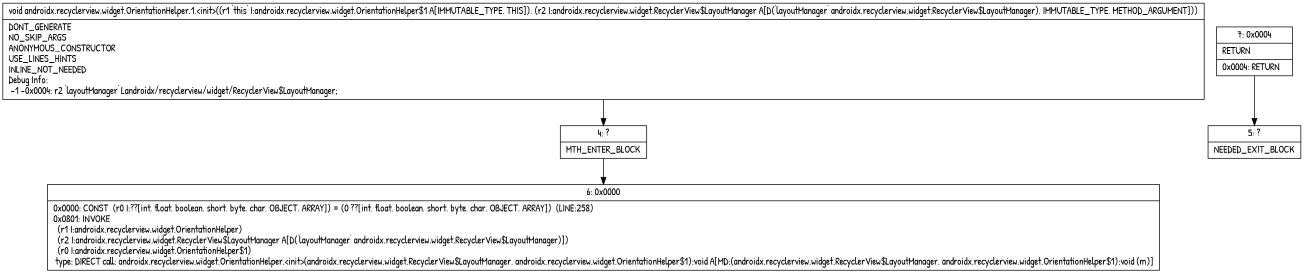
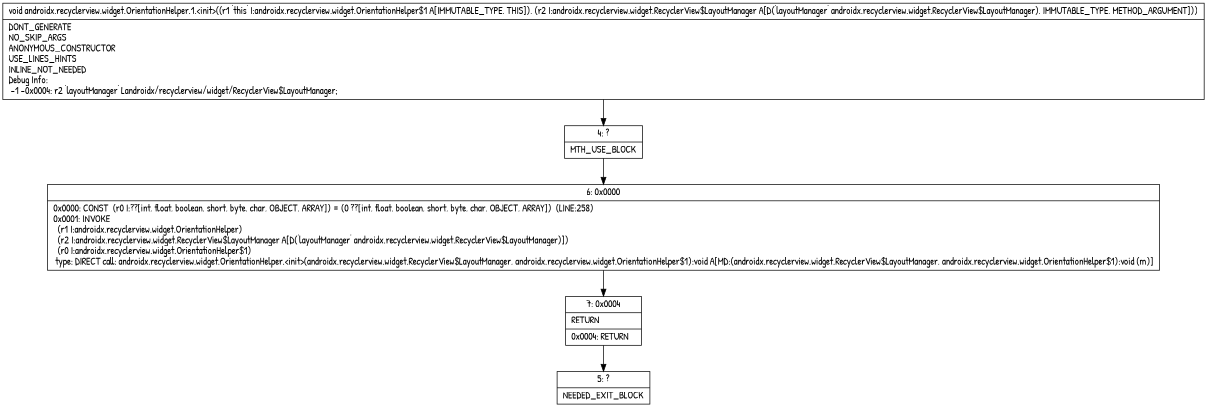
(604, 150) -> (604, 150)
(84, 219) -> (84, 219)
none -> (604, 280)
